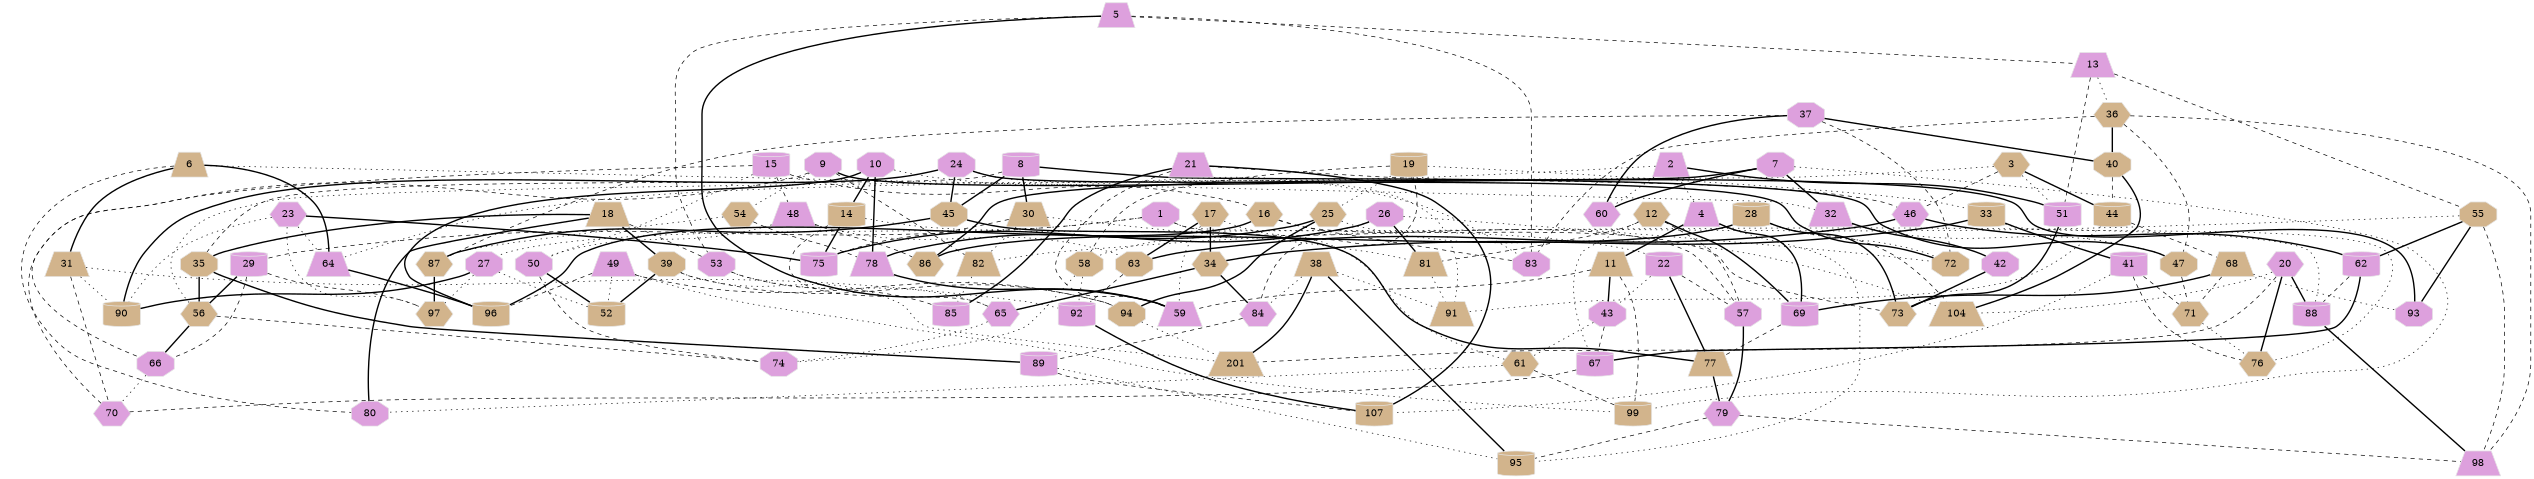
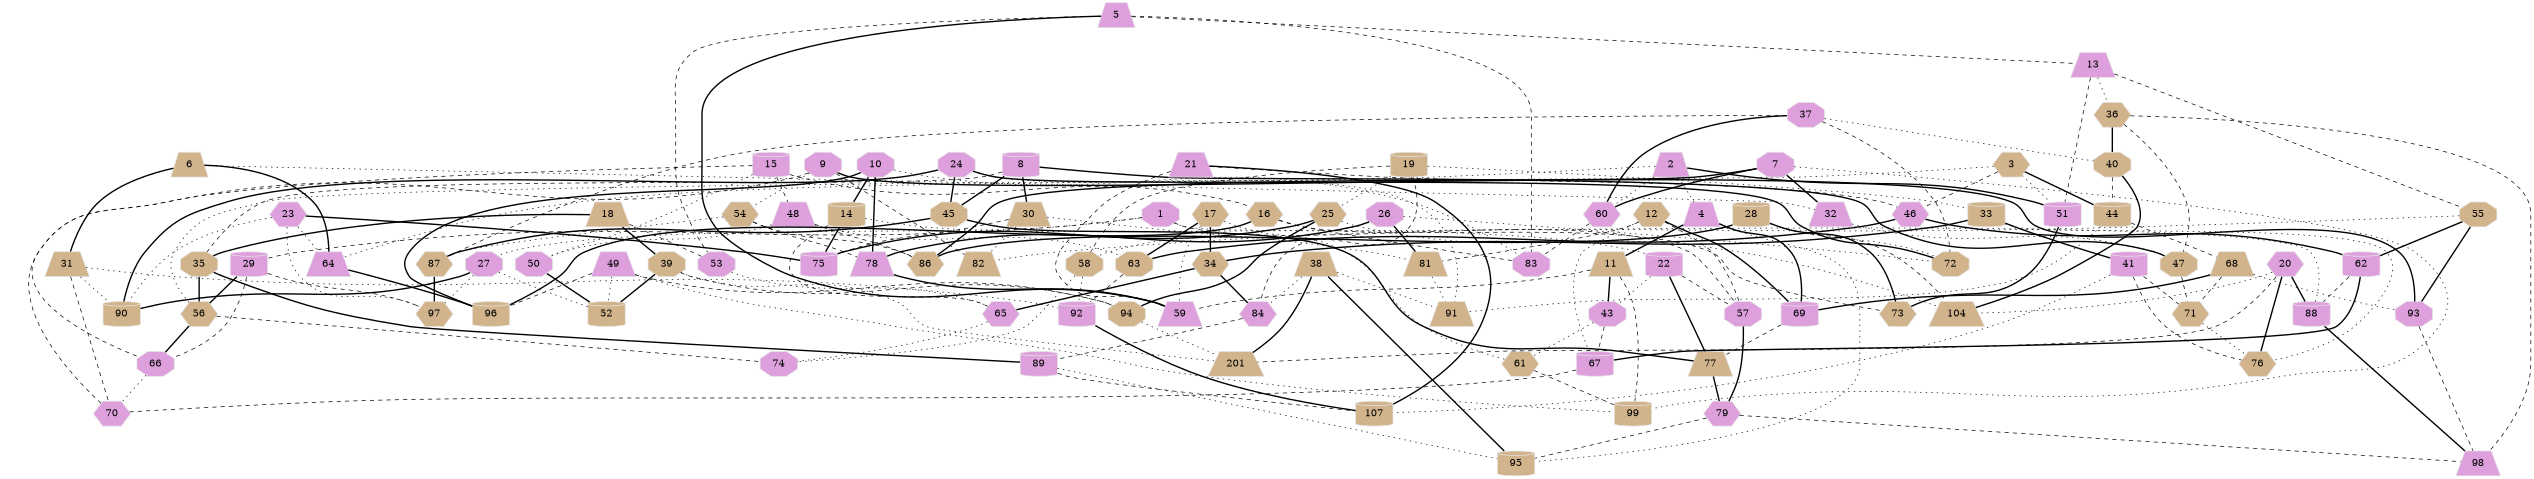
(1796, 134) -> (1555, 247)
(1959, 140) -> (1959, 140)
none -> (841, 240)
(2000, 264) -> none
(951, 314) -> none
(2505, 339) -> (2446, 389)
(655, 347) -> none
(370, 414) -> none
